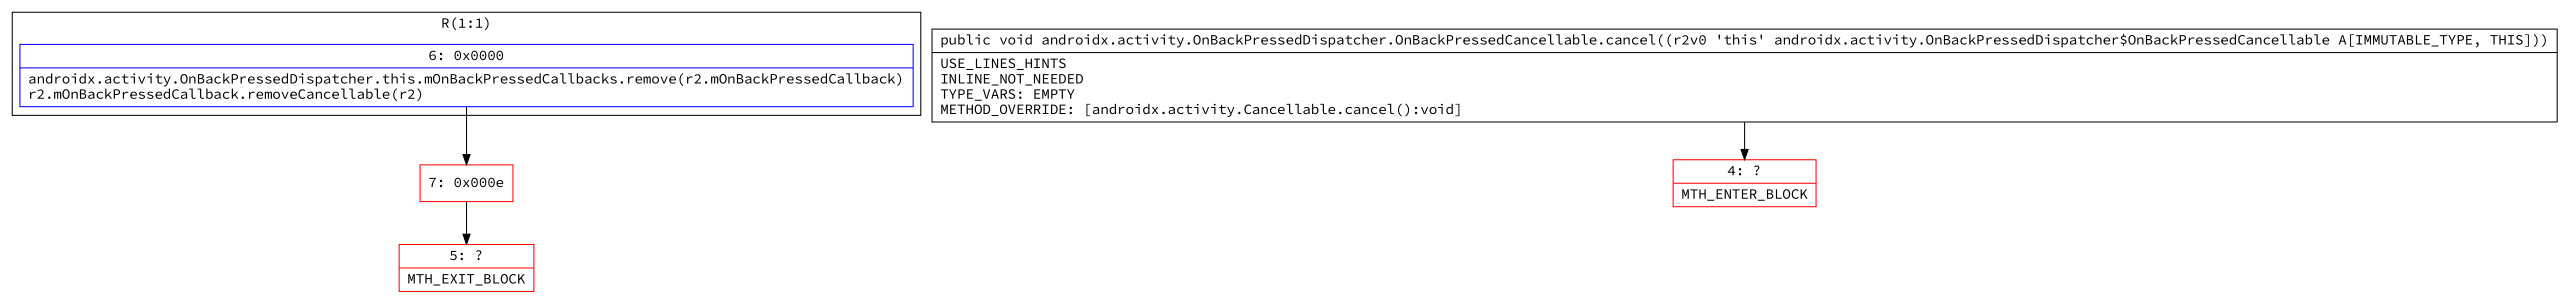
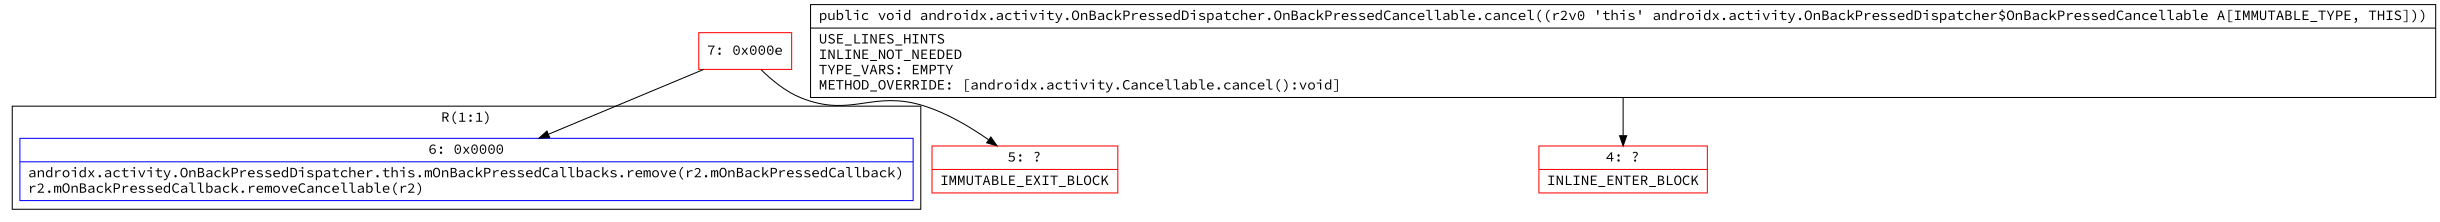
(467, 131) -> (634, 99)
(1745, 194) -> (1623, 181)
(467, 279) -> (1025, 181)
